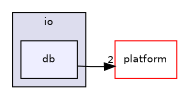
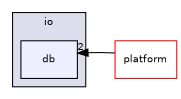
(92, 67) -> (102, 53)
